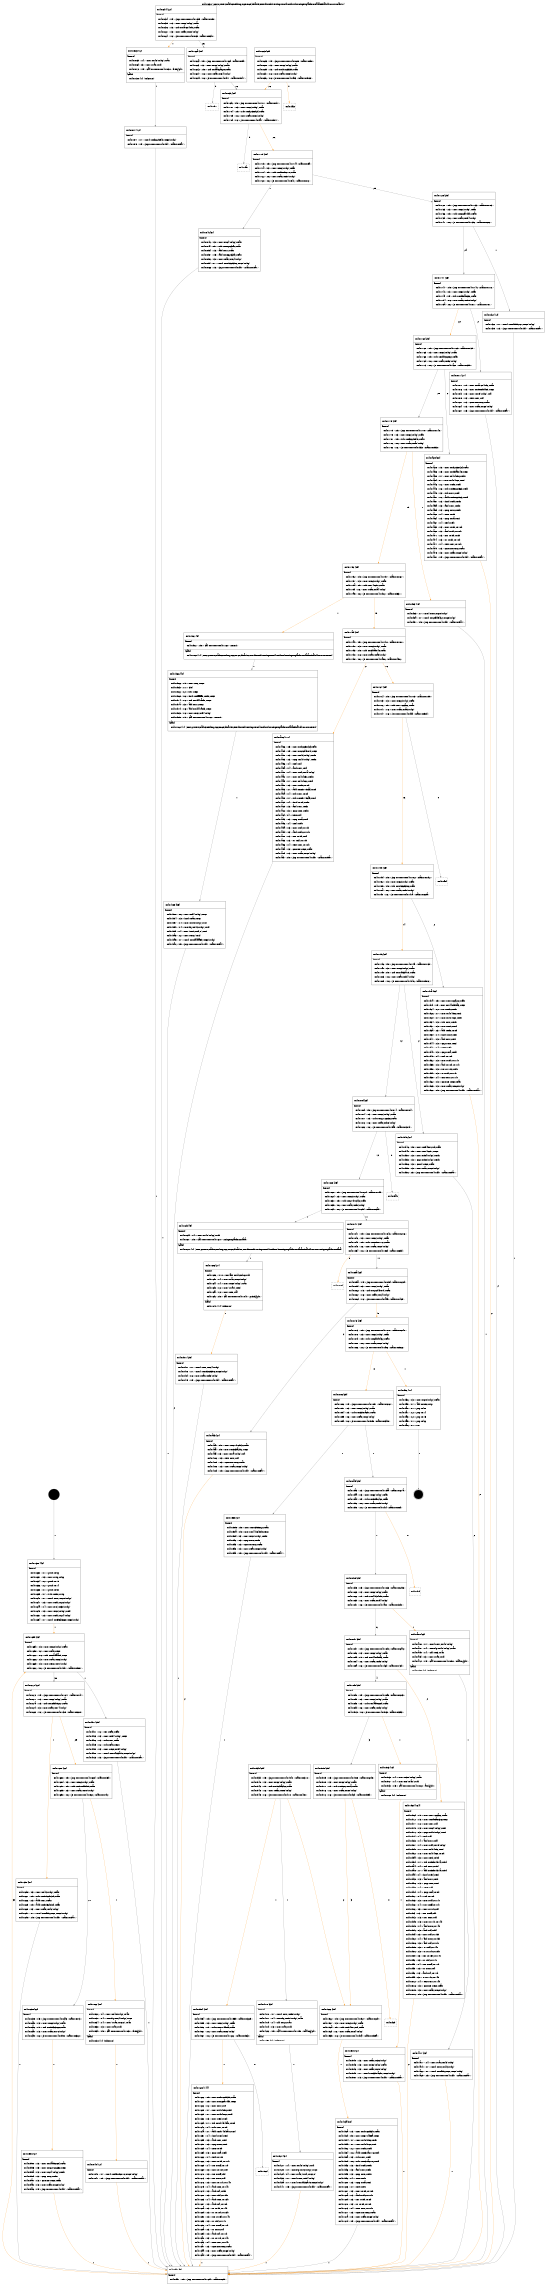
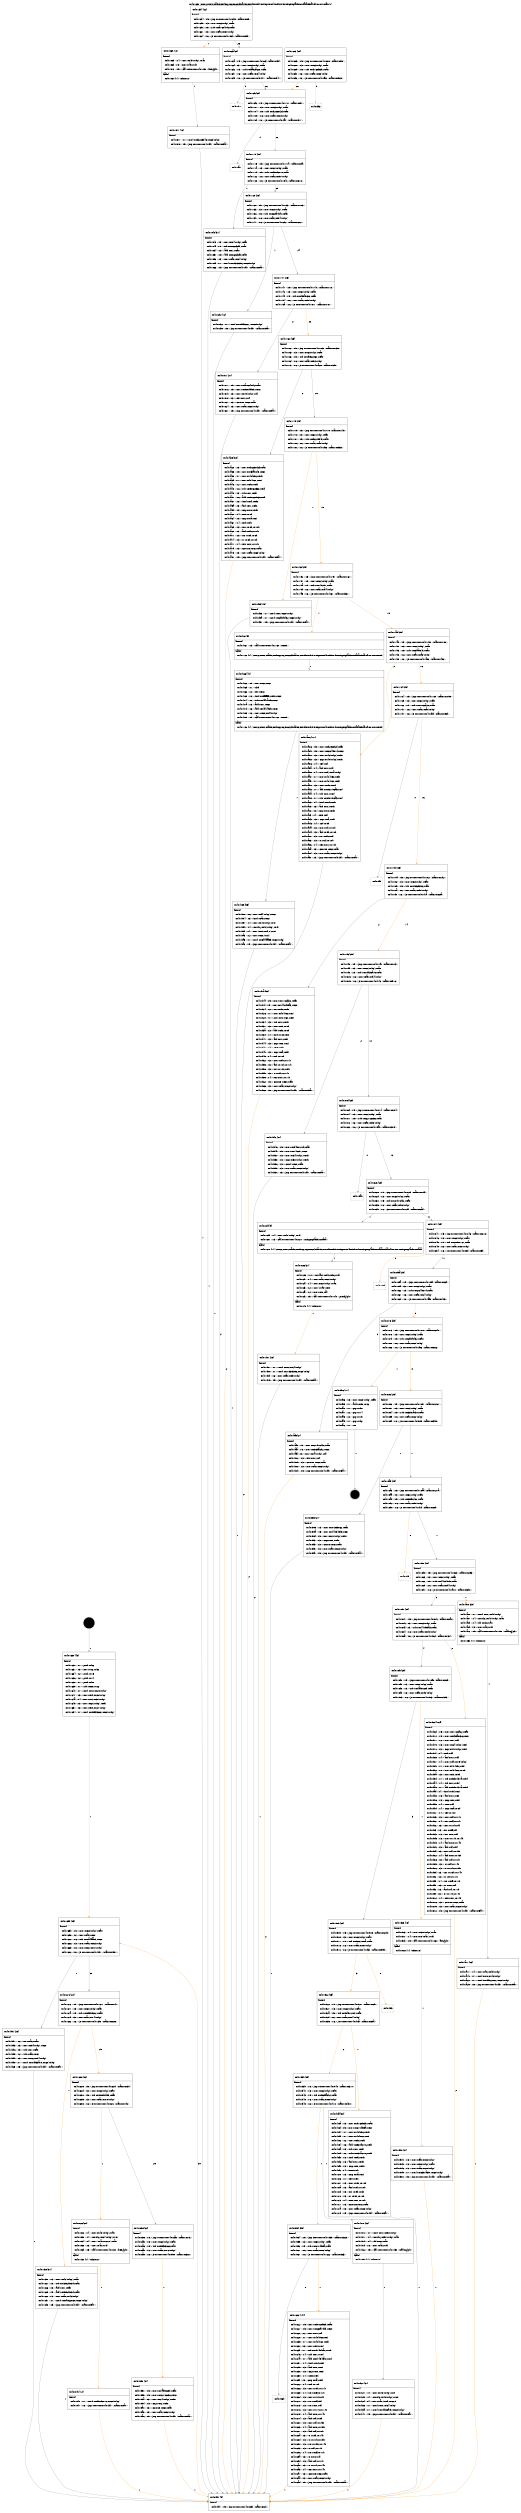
(317, 1901) -> (336, 2049)
